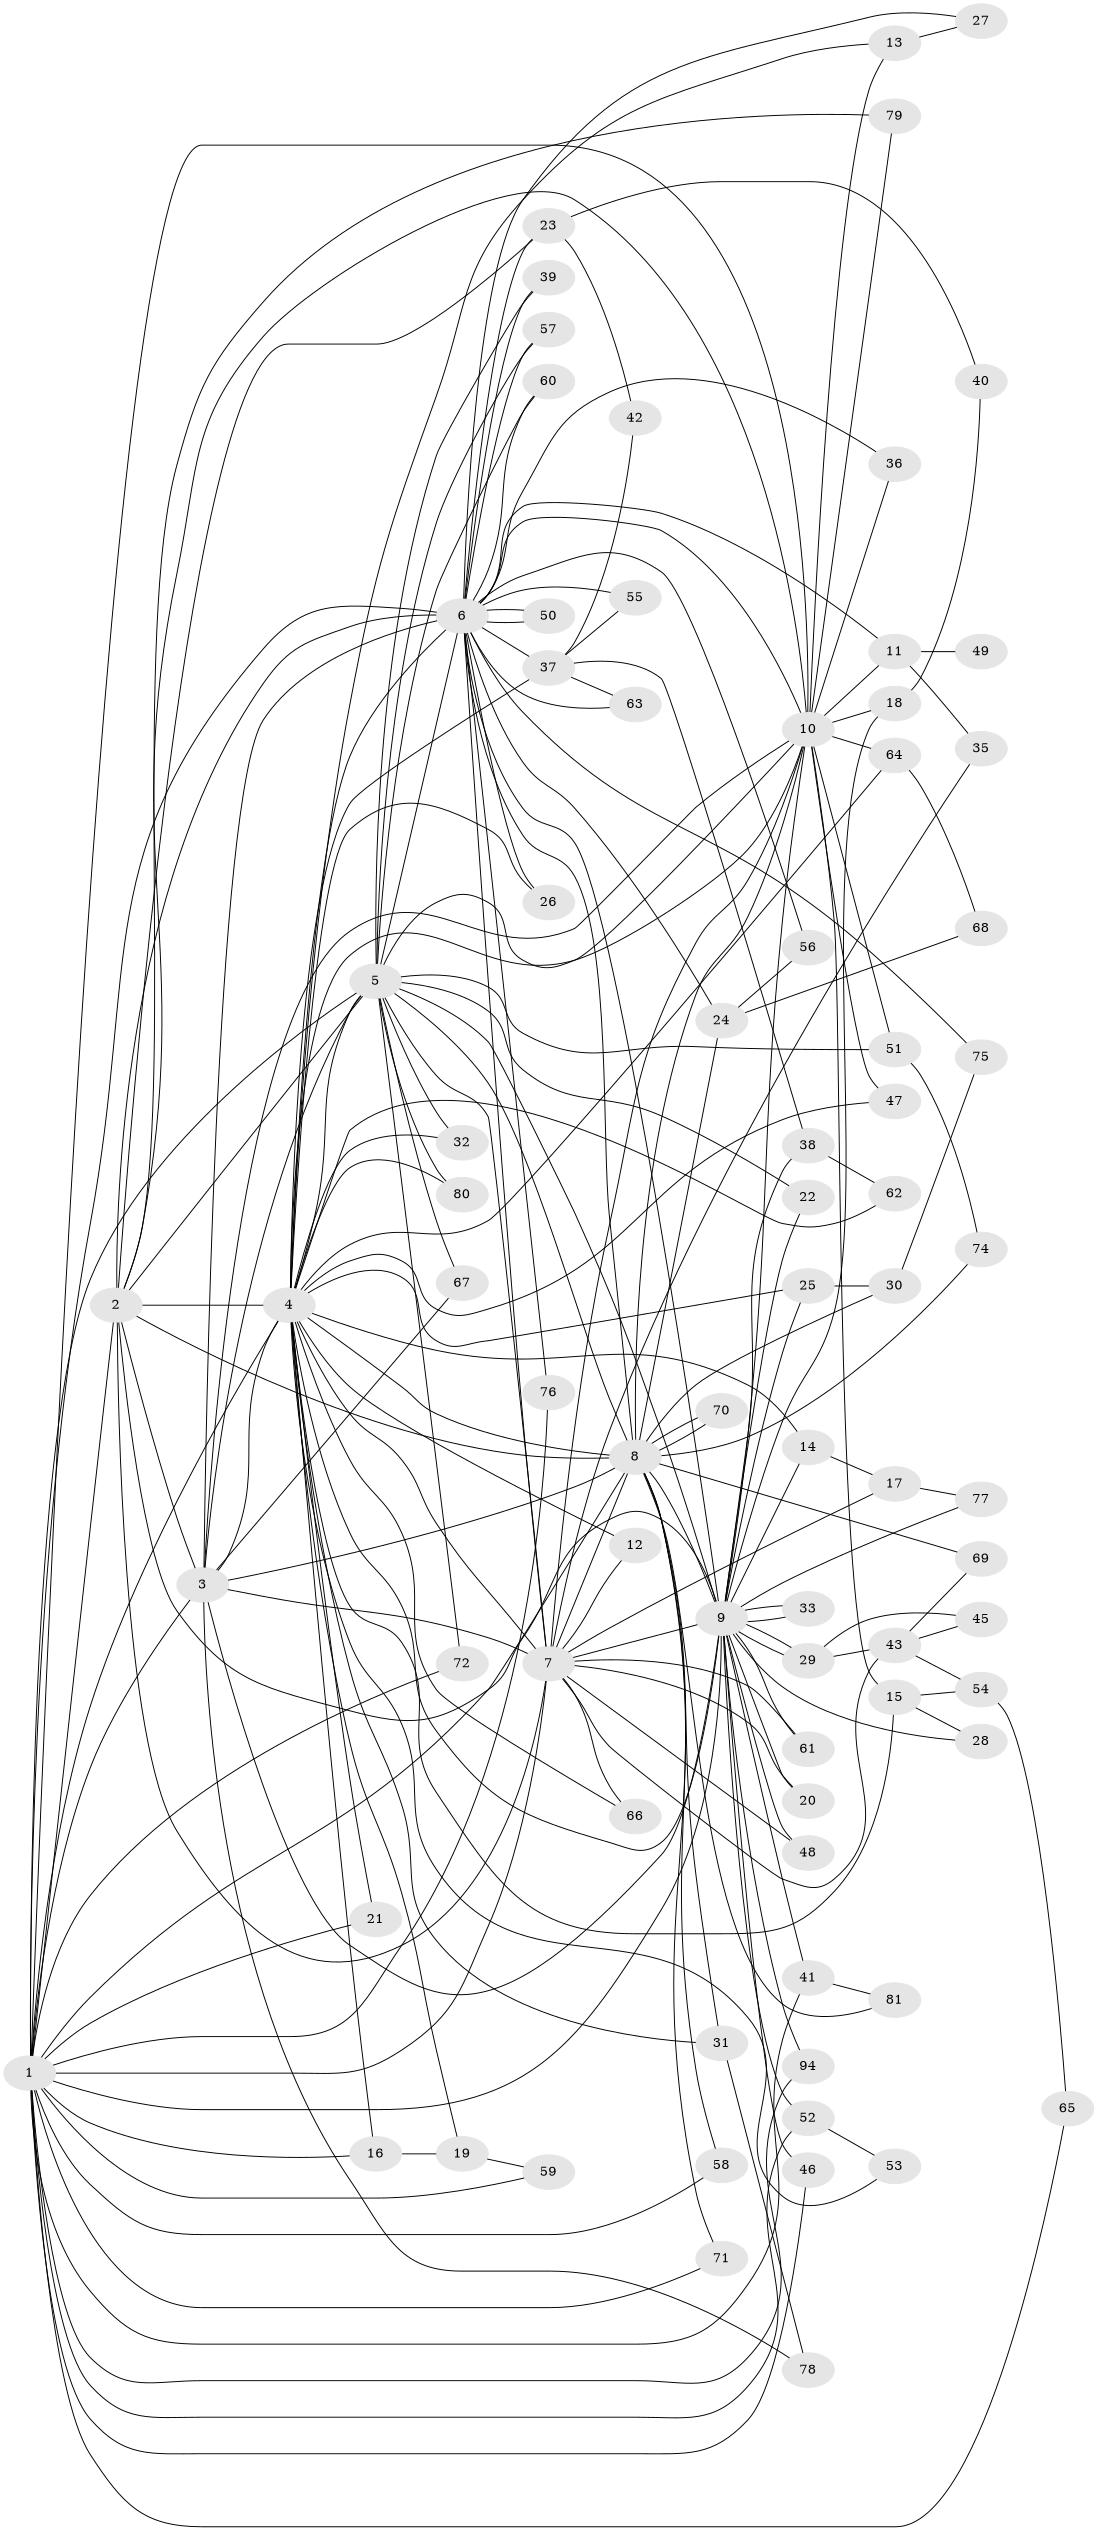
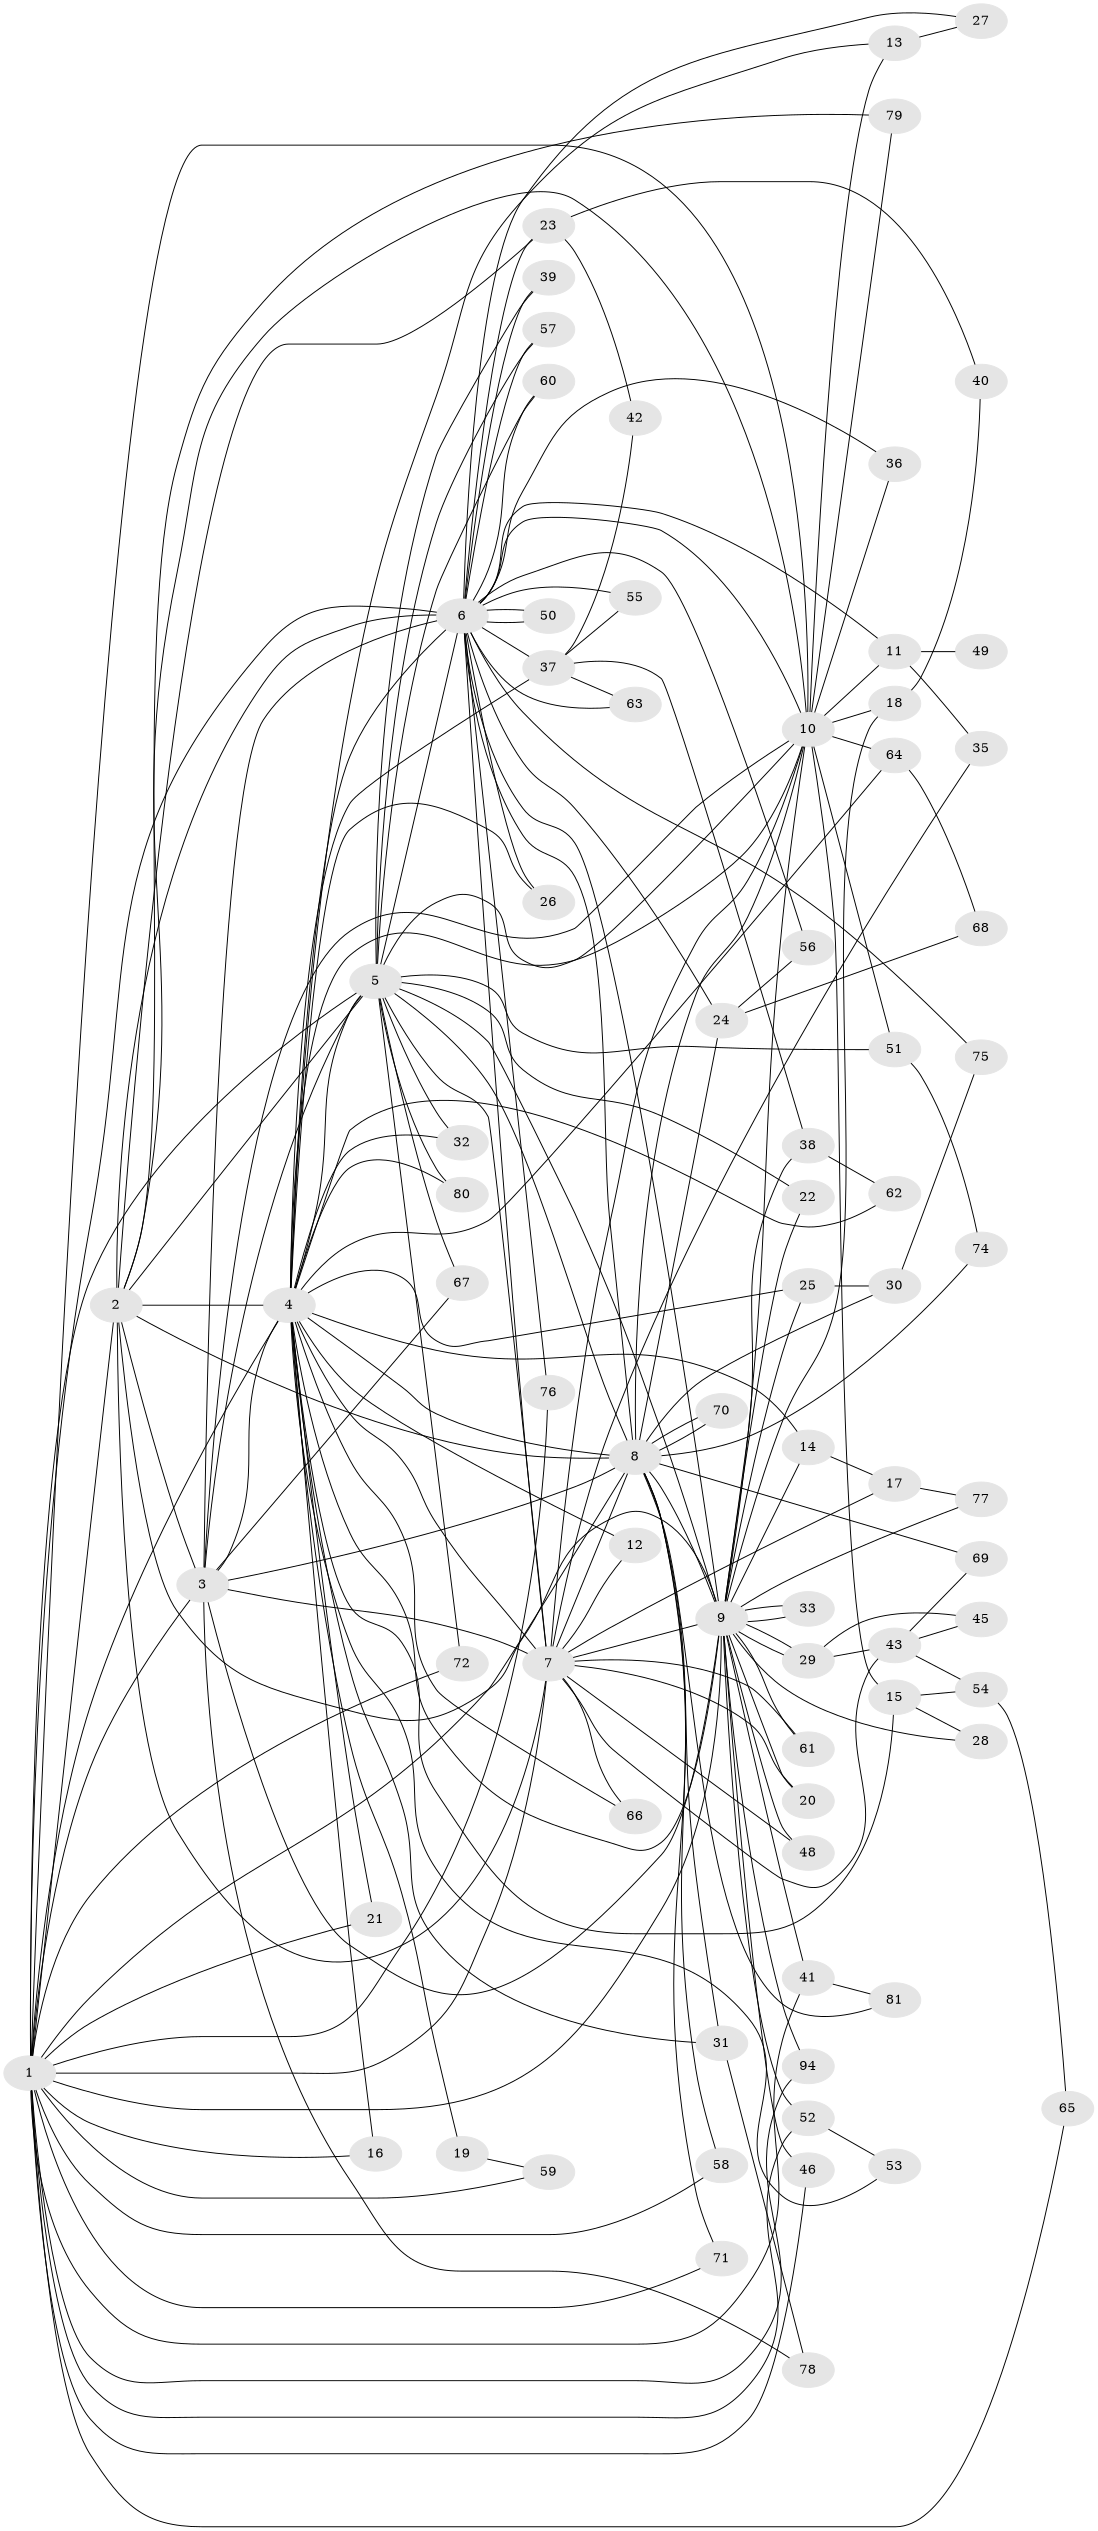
(895, 1101) -> none
(419, 2154) -> none
